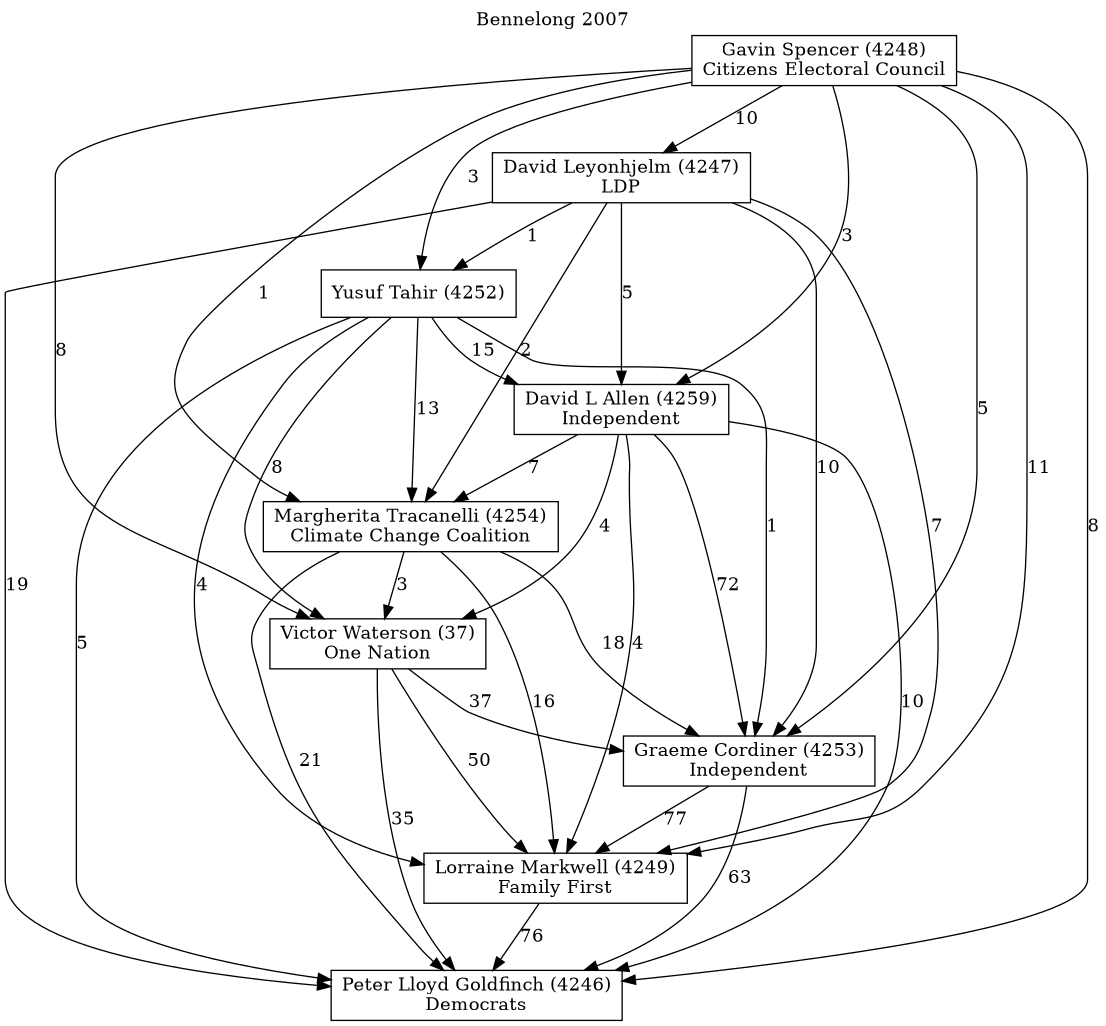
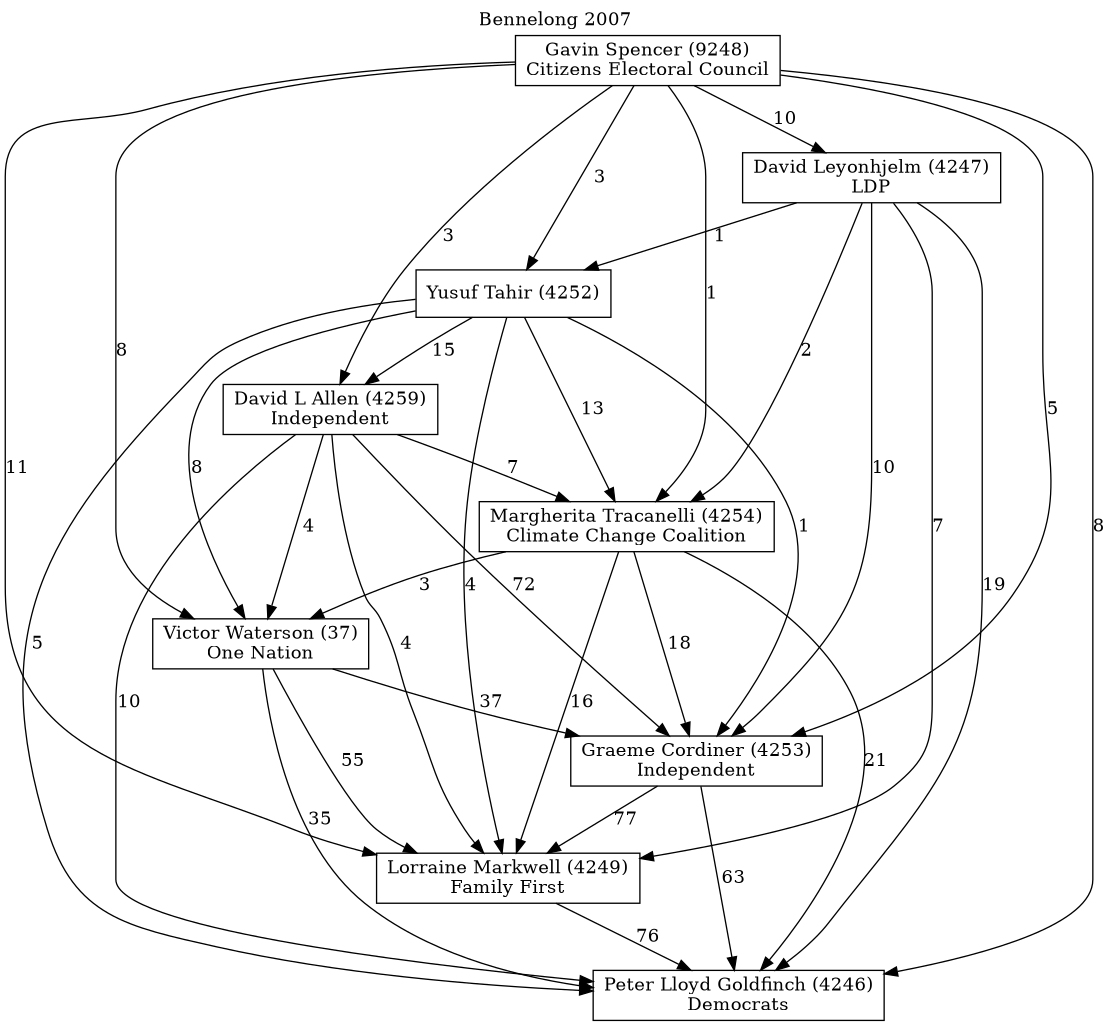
(824, 61) -> (648, 61)
(621, 287) -> none
(480, 761) -> (354, 761)
